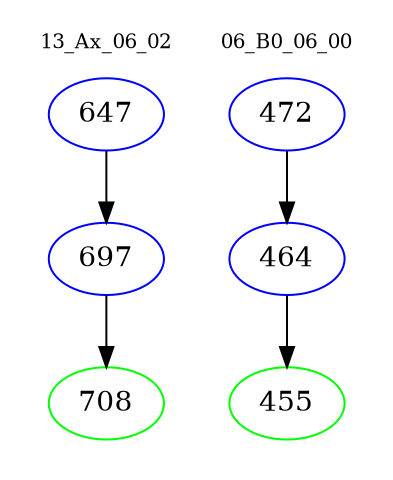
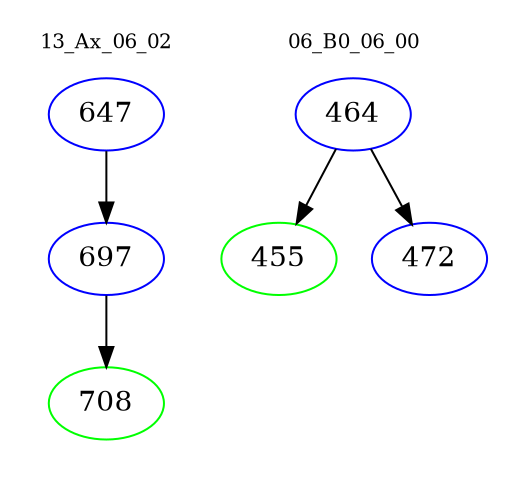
(287, 177) -> (386, 178)
